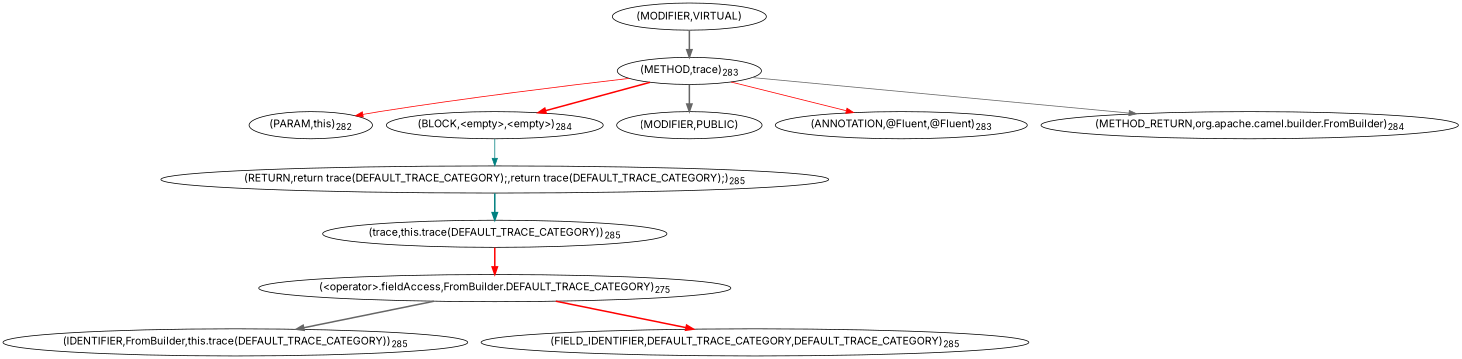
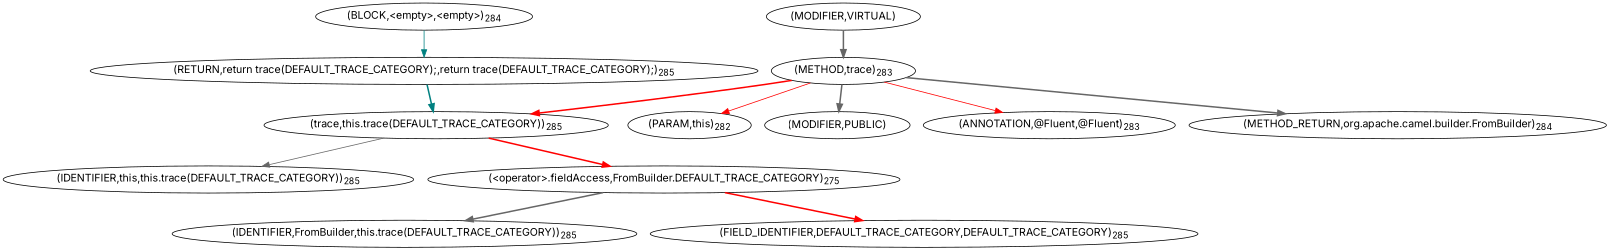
(941, 95) -> (1092, 95)
(598, 96) -> (666, 98)
none -> (208, 179)
